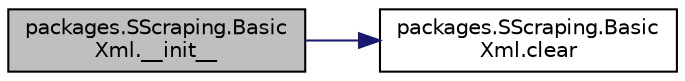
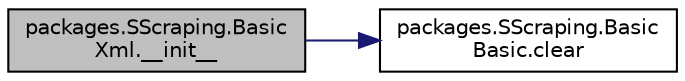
(528, 40) -> (528, 40)
